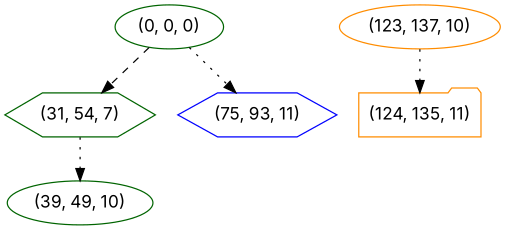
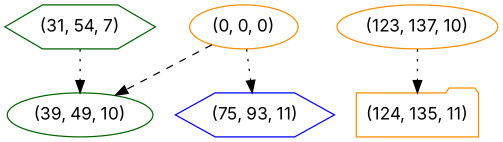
(169, 27) -> (244, 27)
(130, 66) -> (169, 67)
